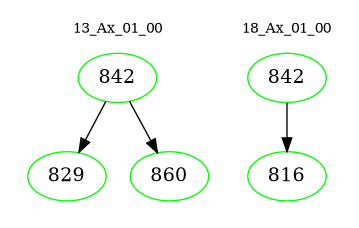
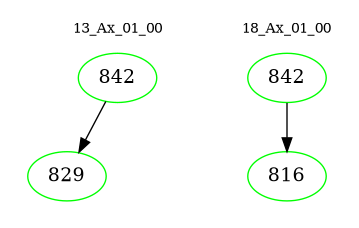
(169, 176) -> none
